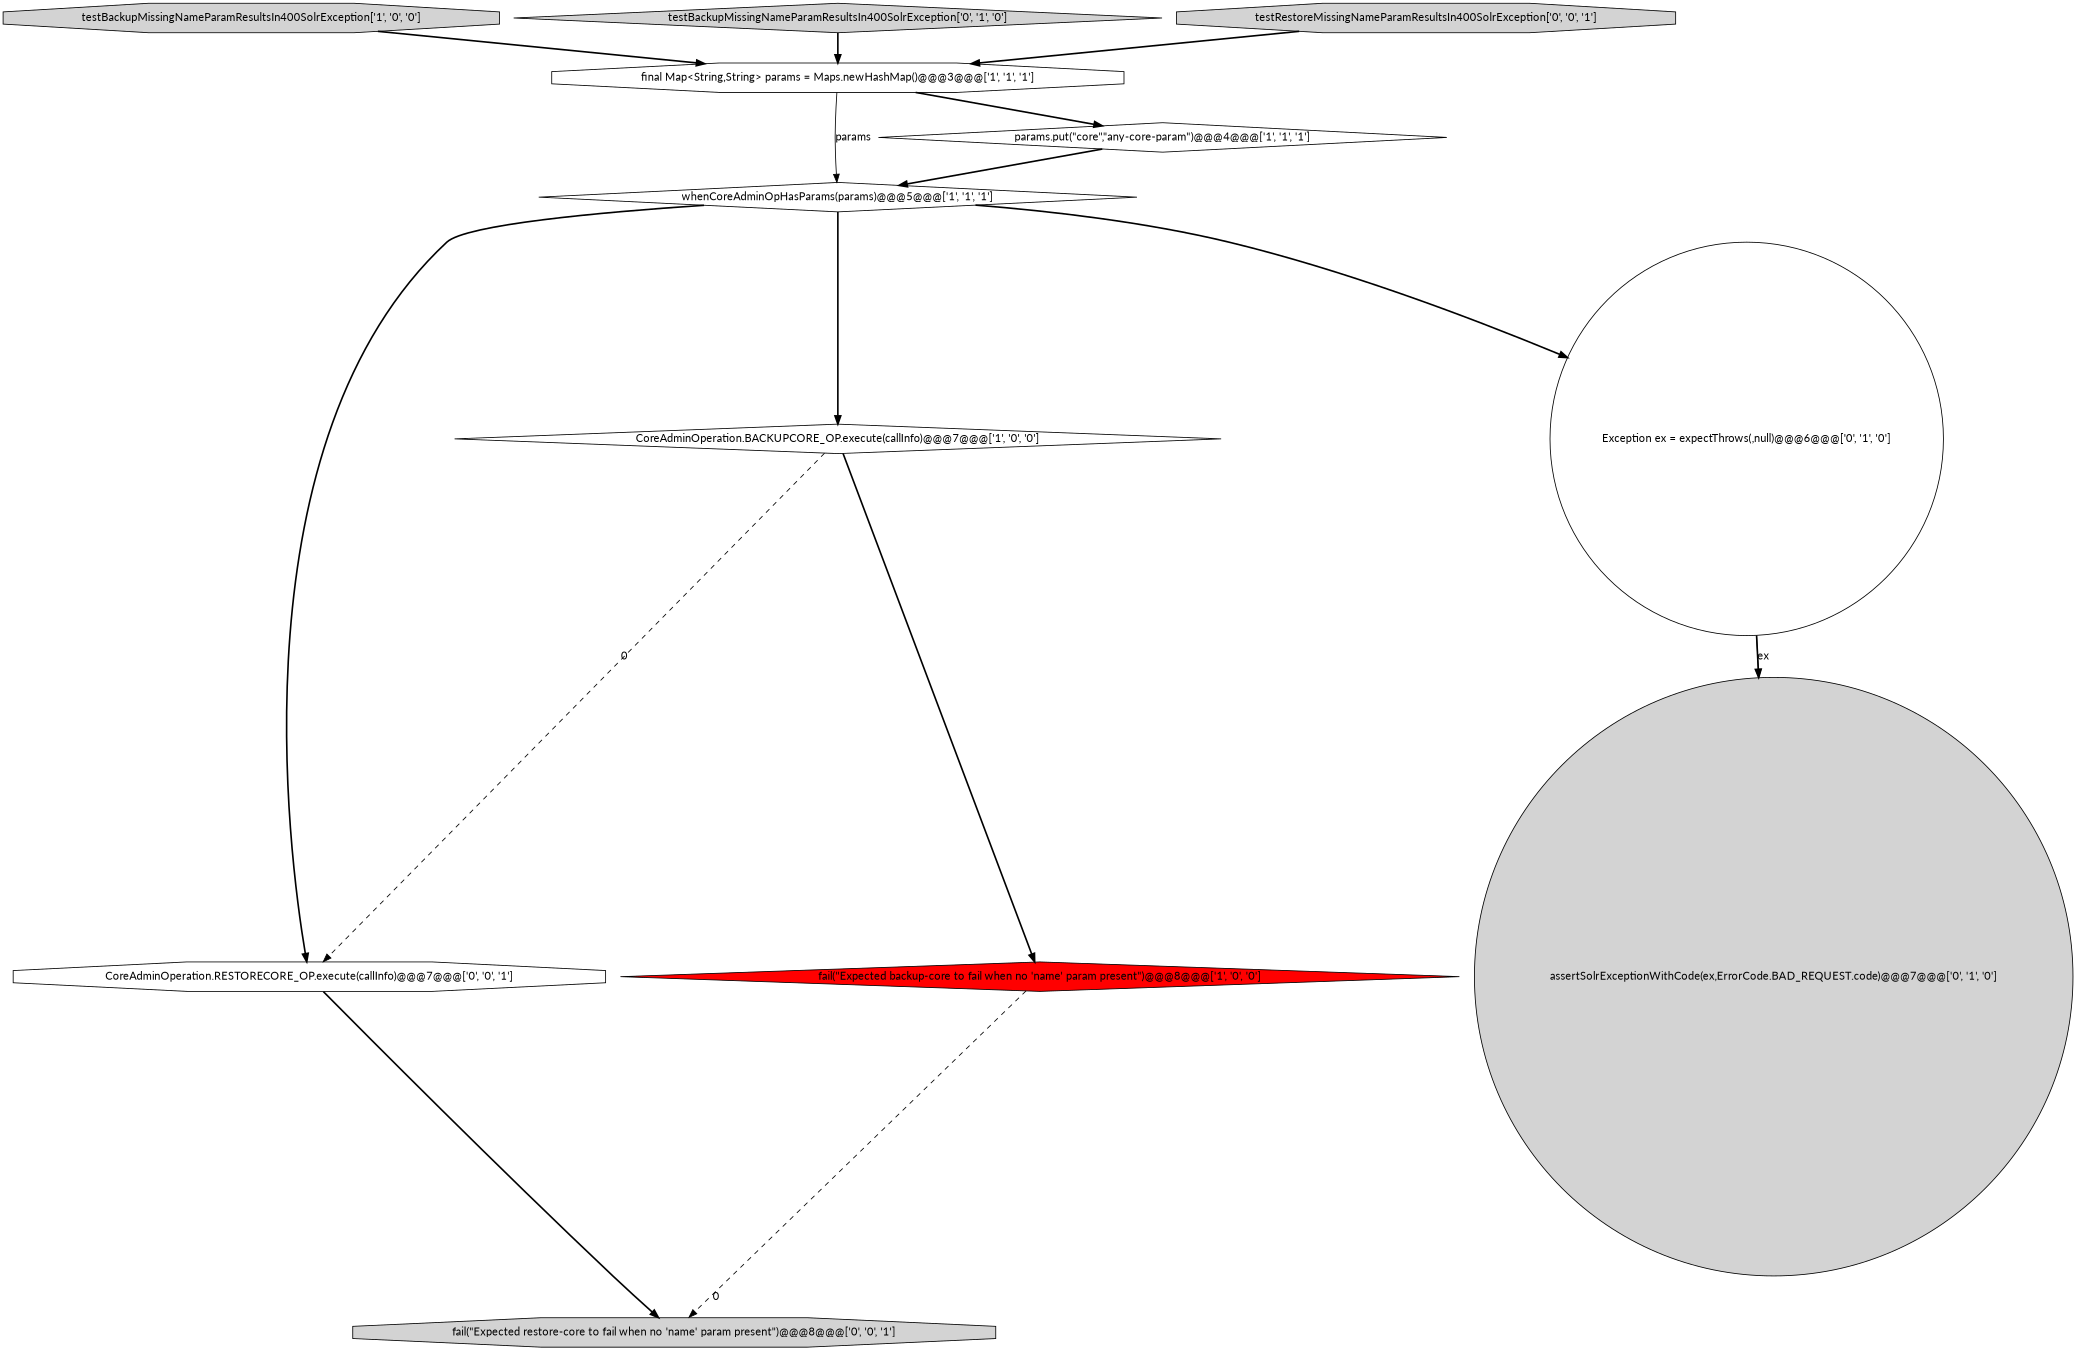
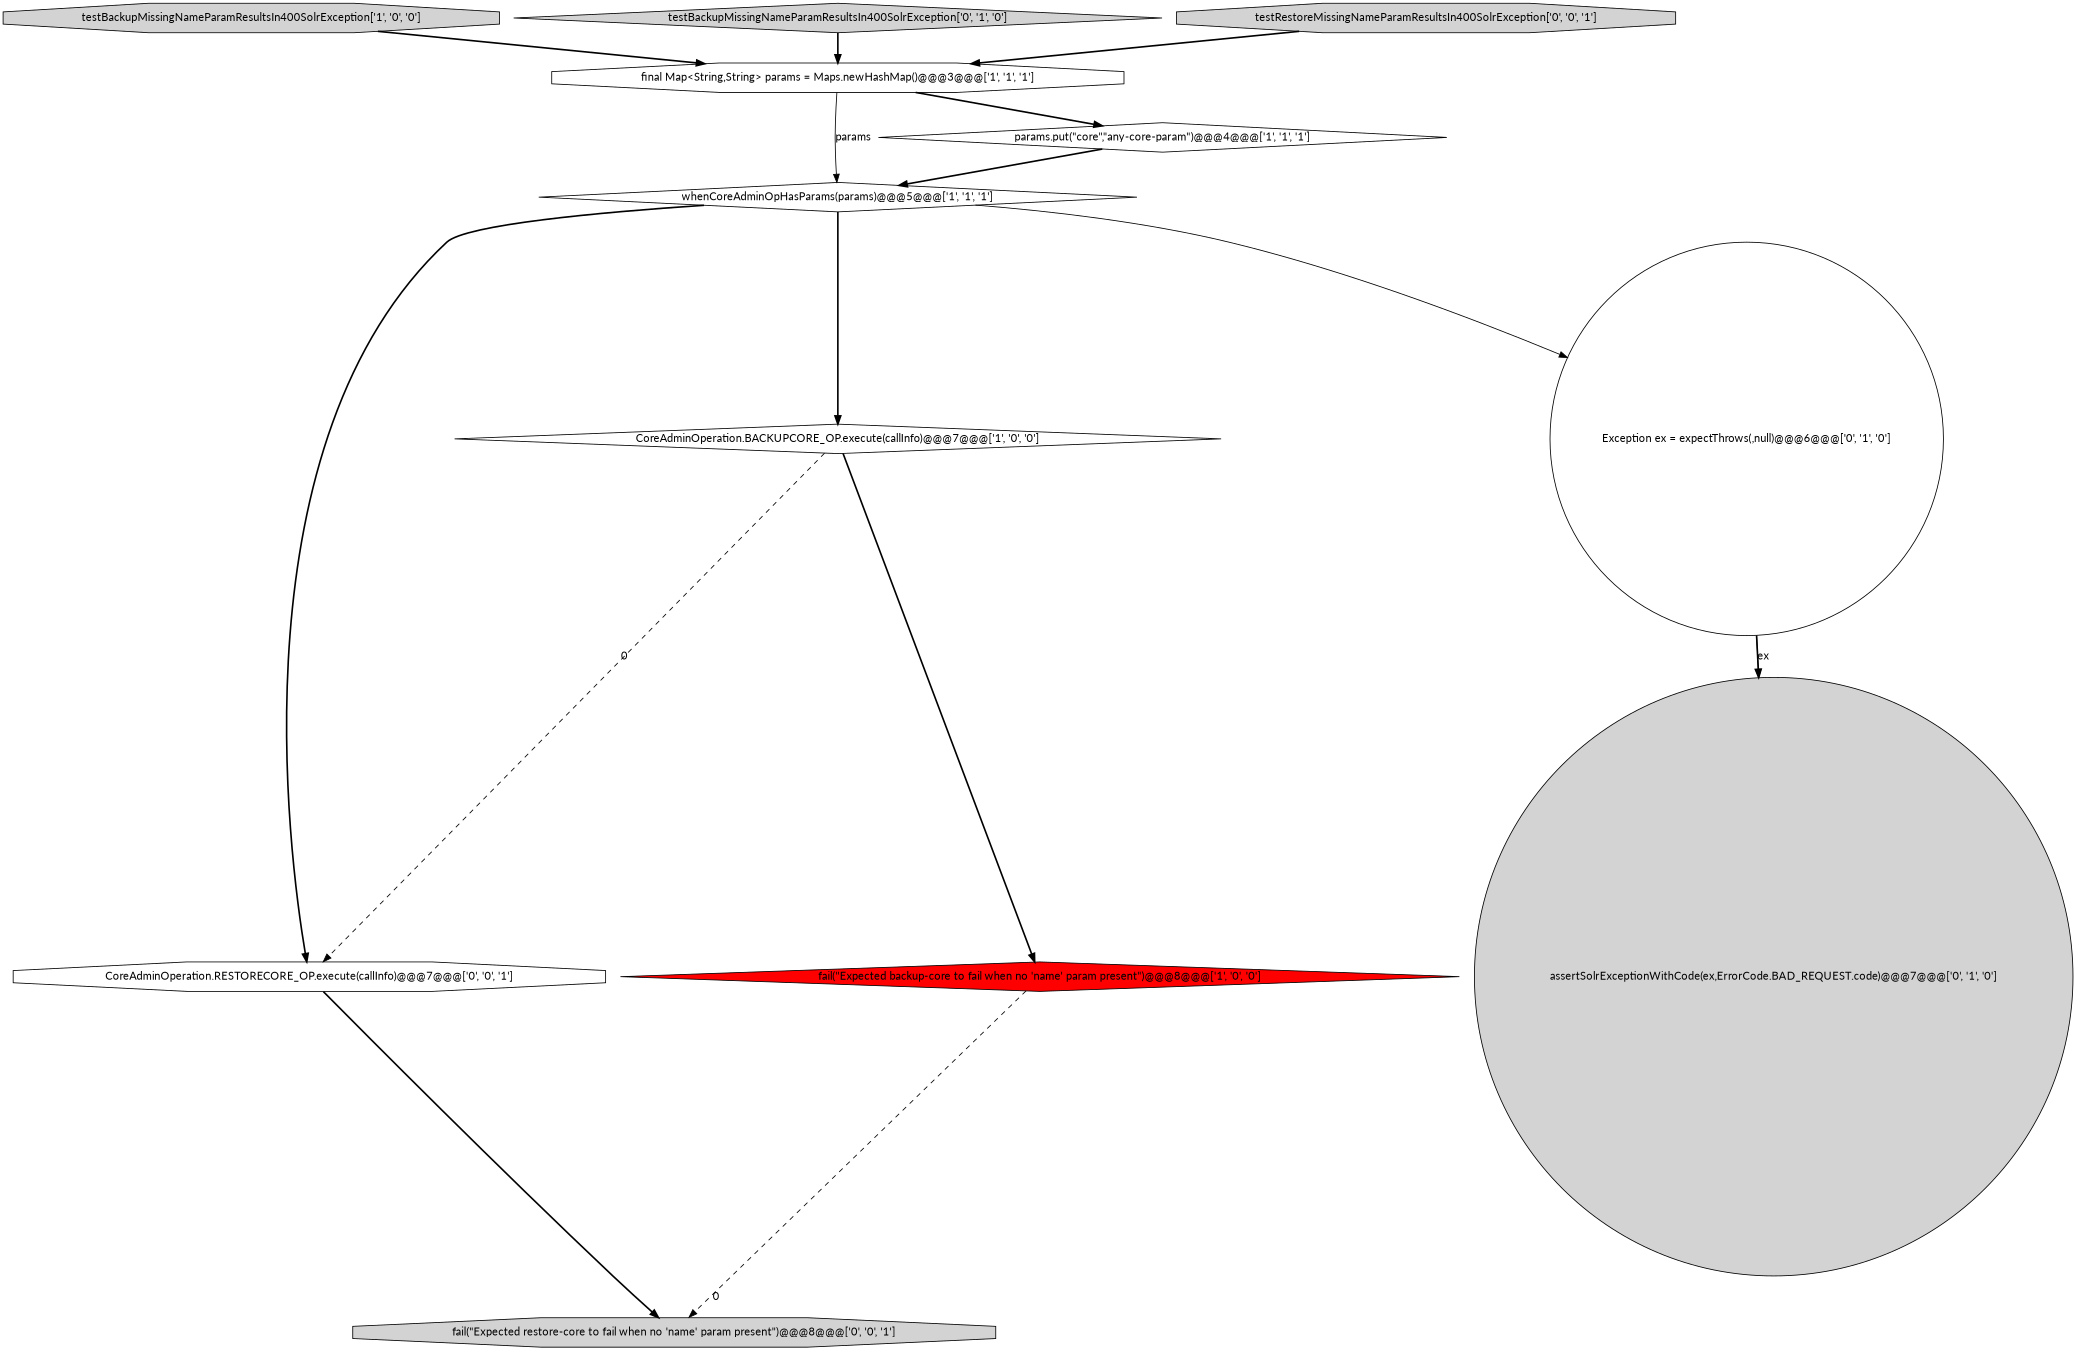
(1274, 254) -> (1274, 254)
